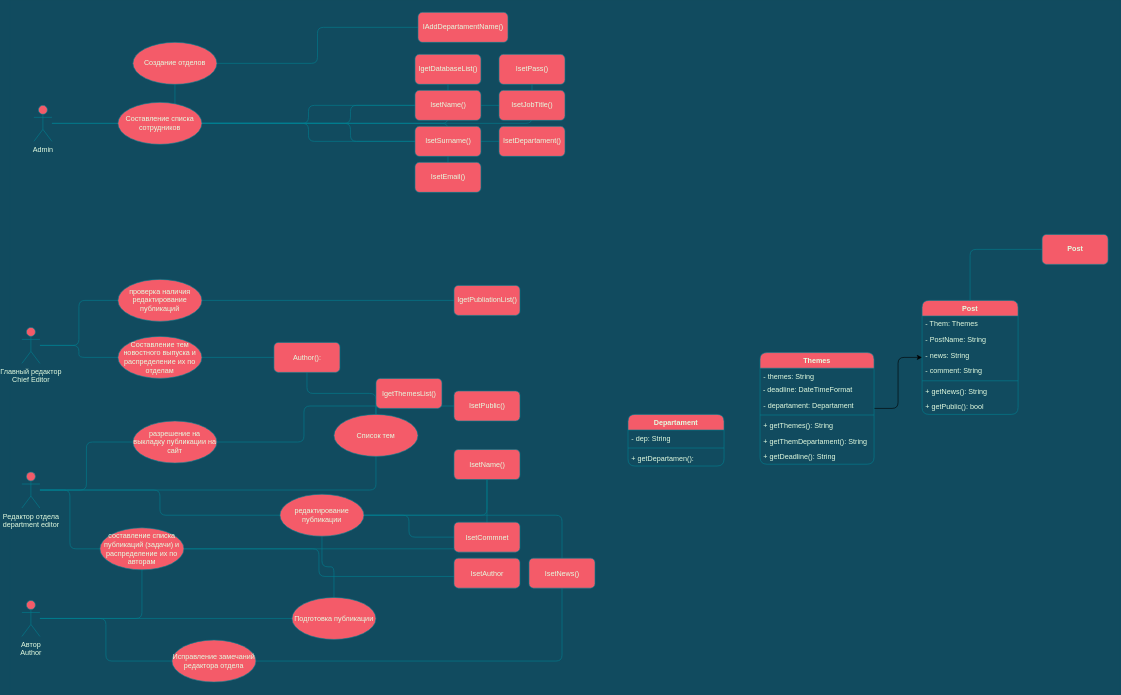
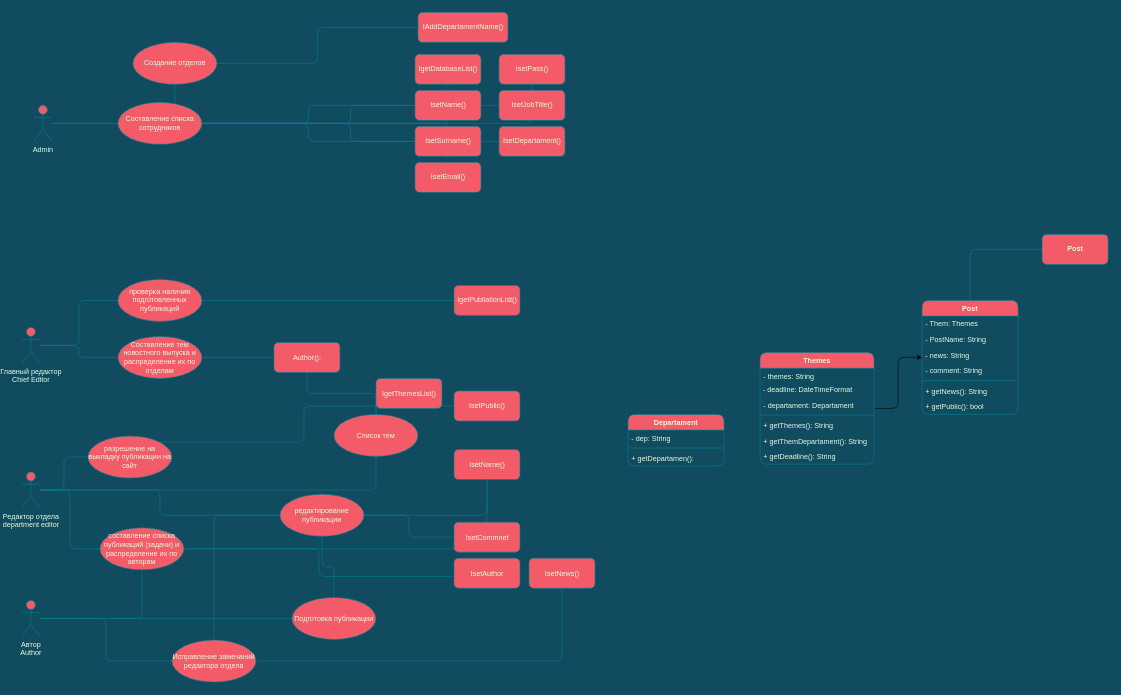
(160, 300) -> (160, 300)
(175, 442) -> (130, 457)
(527, 515) -> (214, 577)
